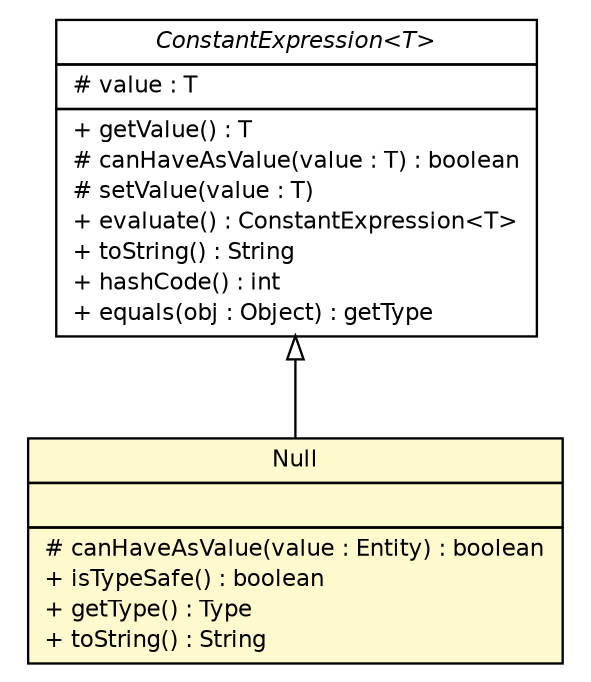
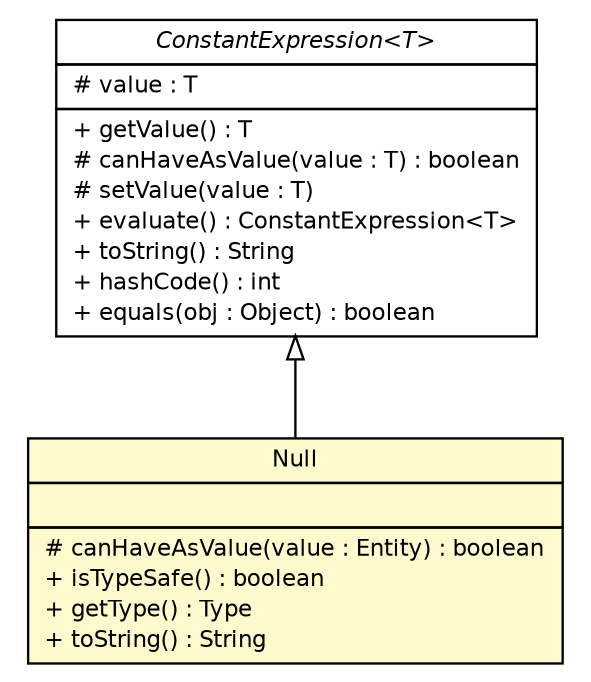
(253, 313) -> (254, 313)
